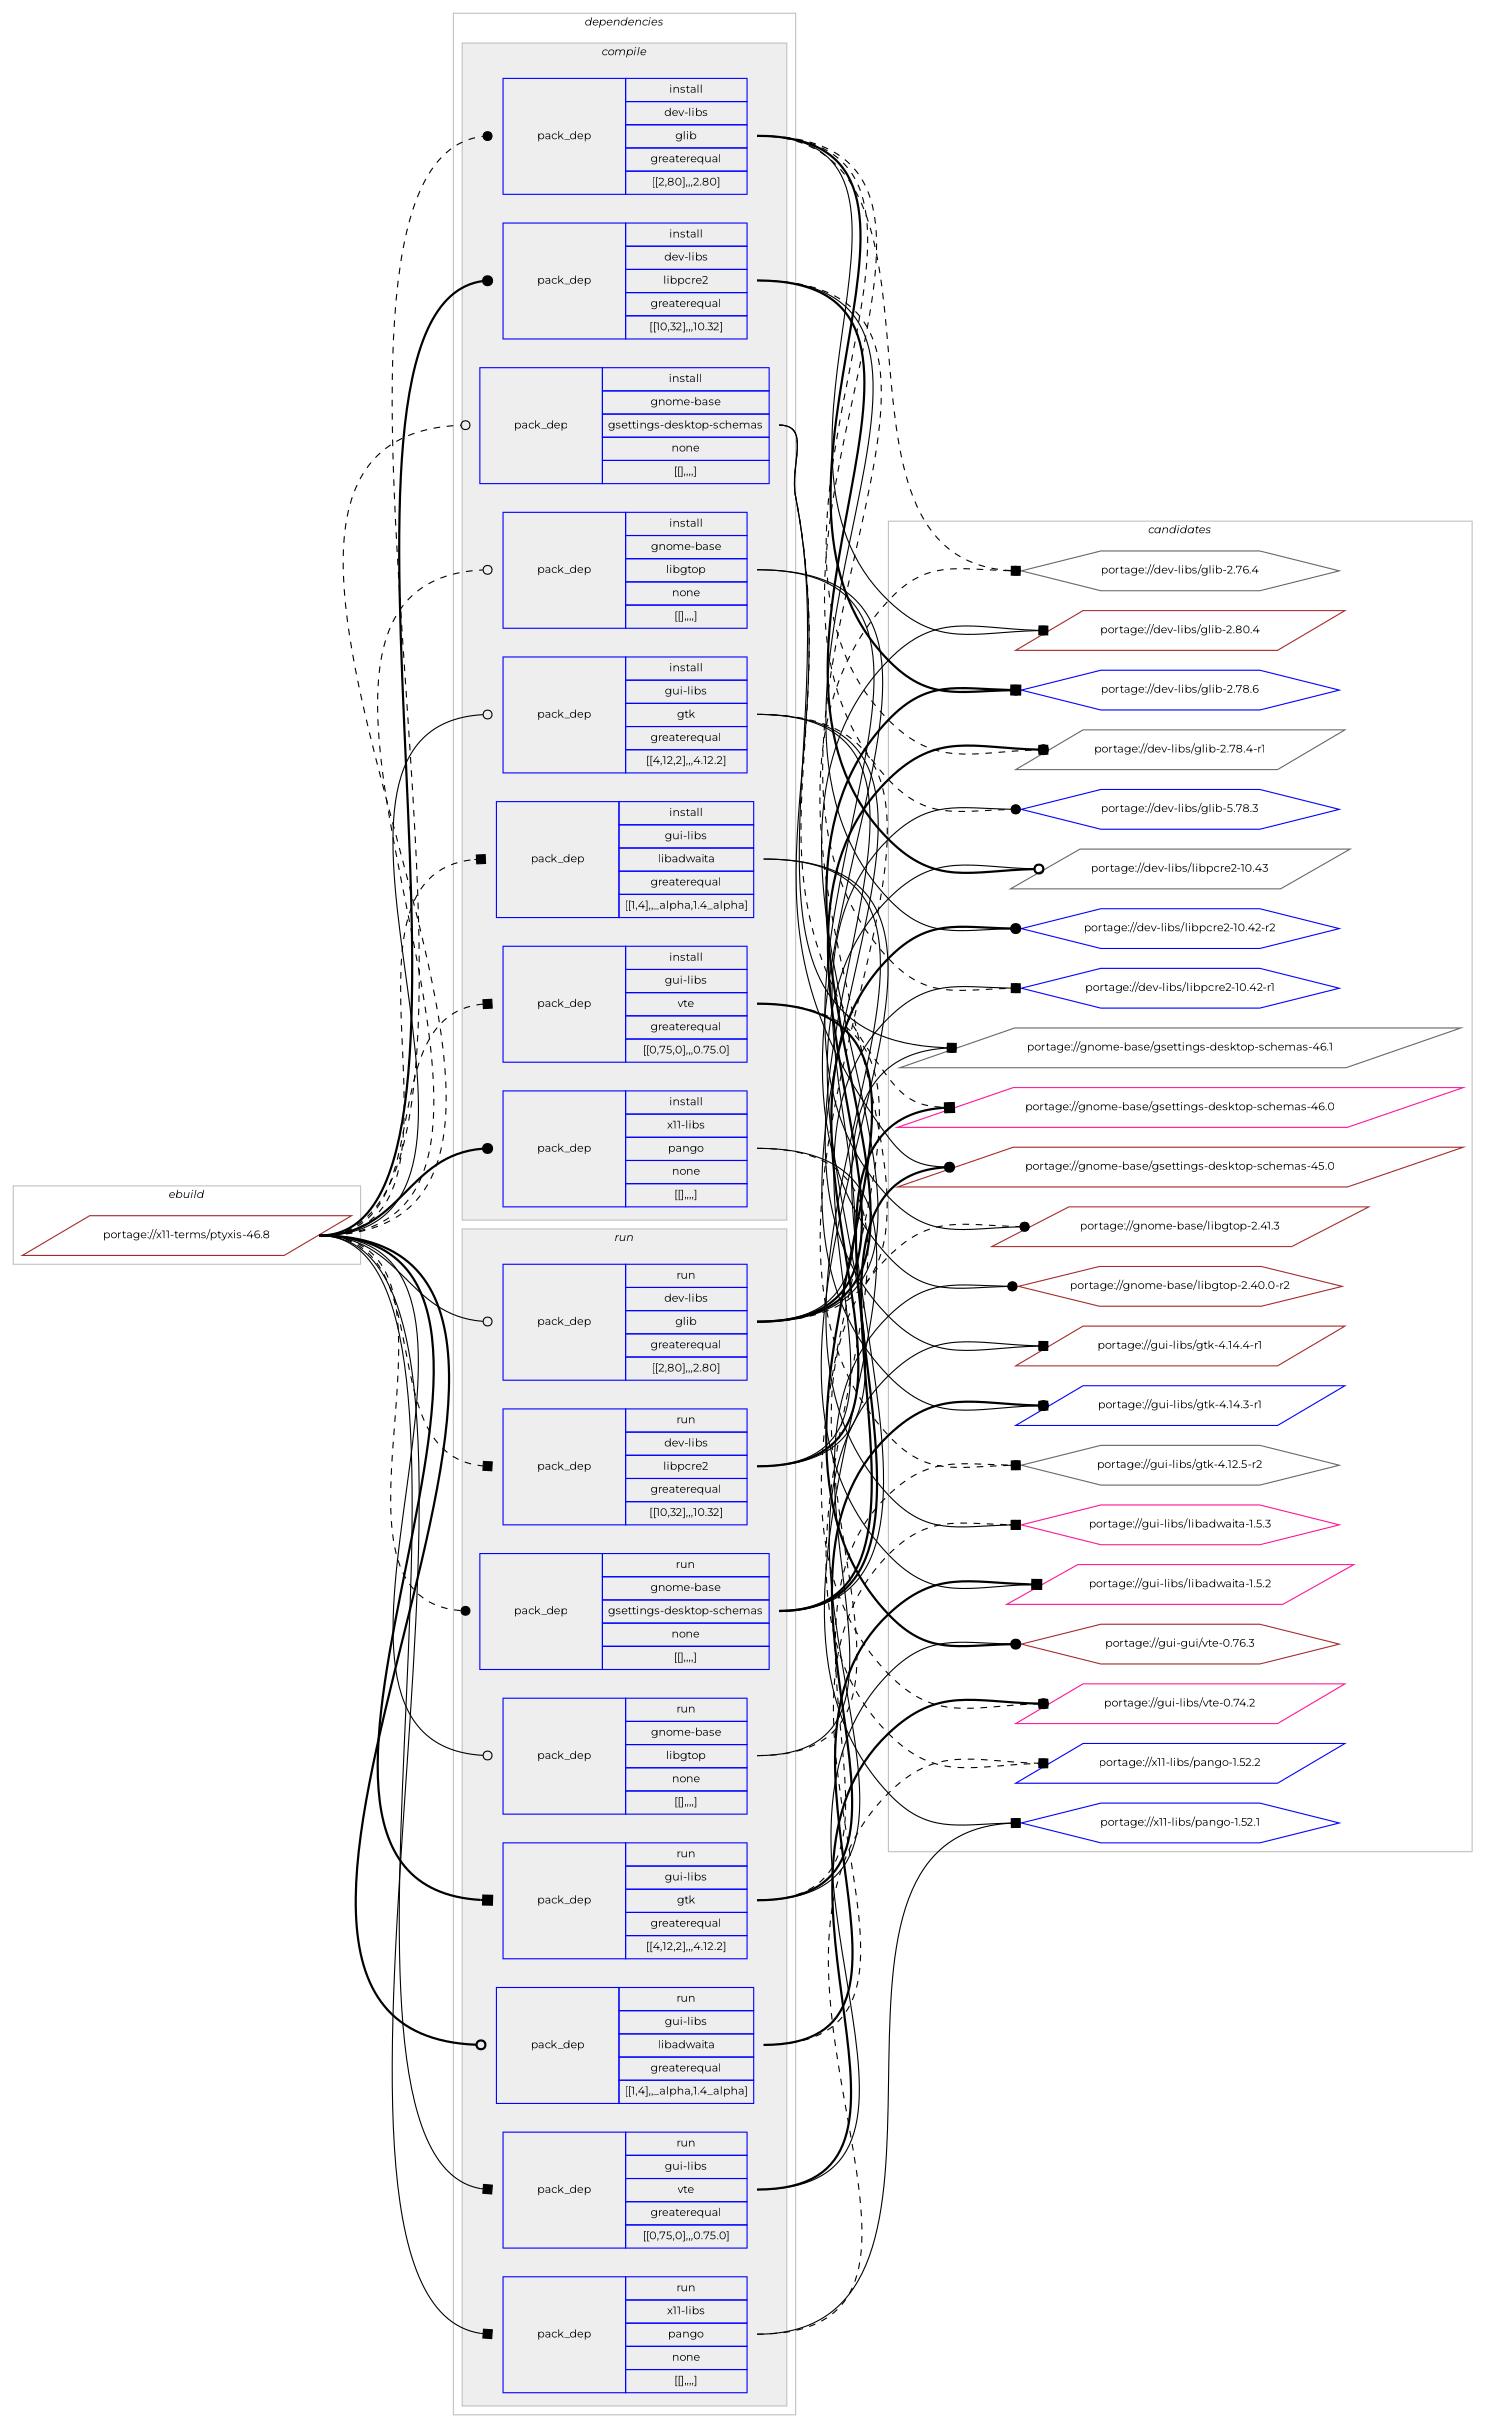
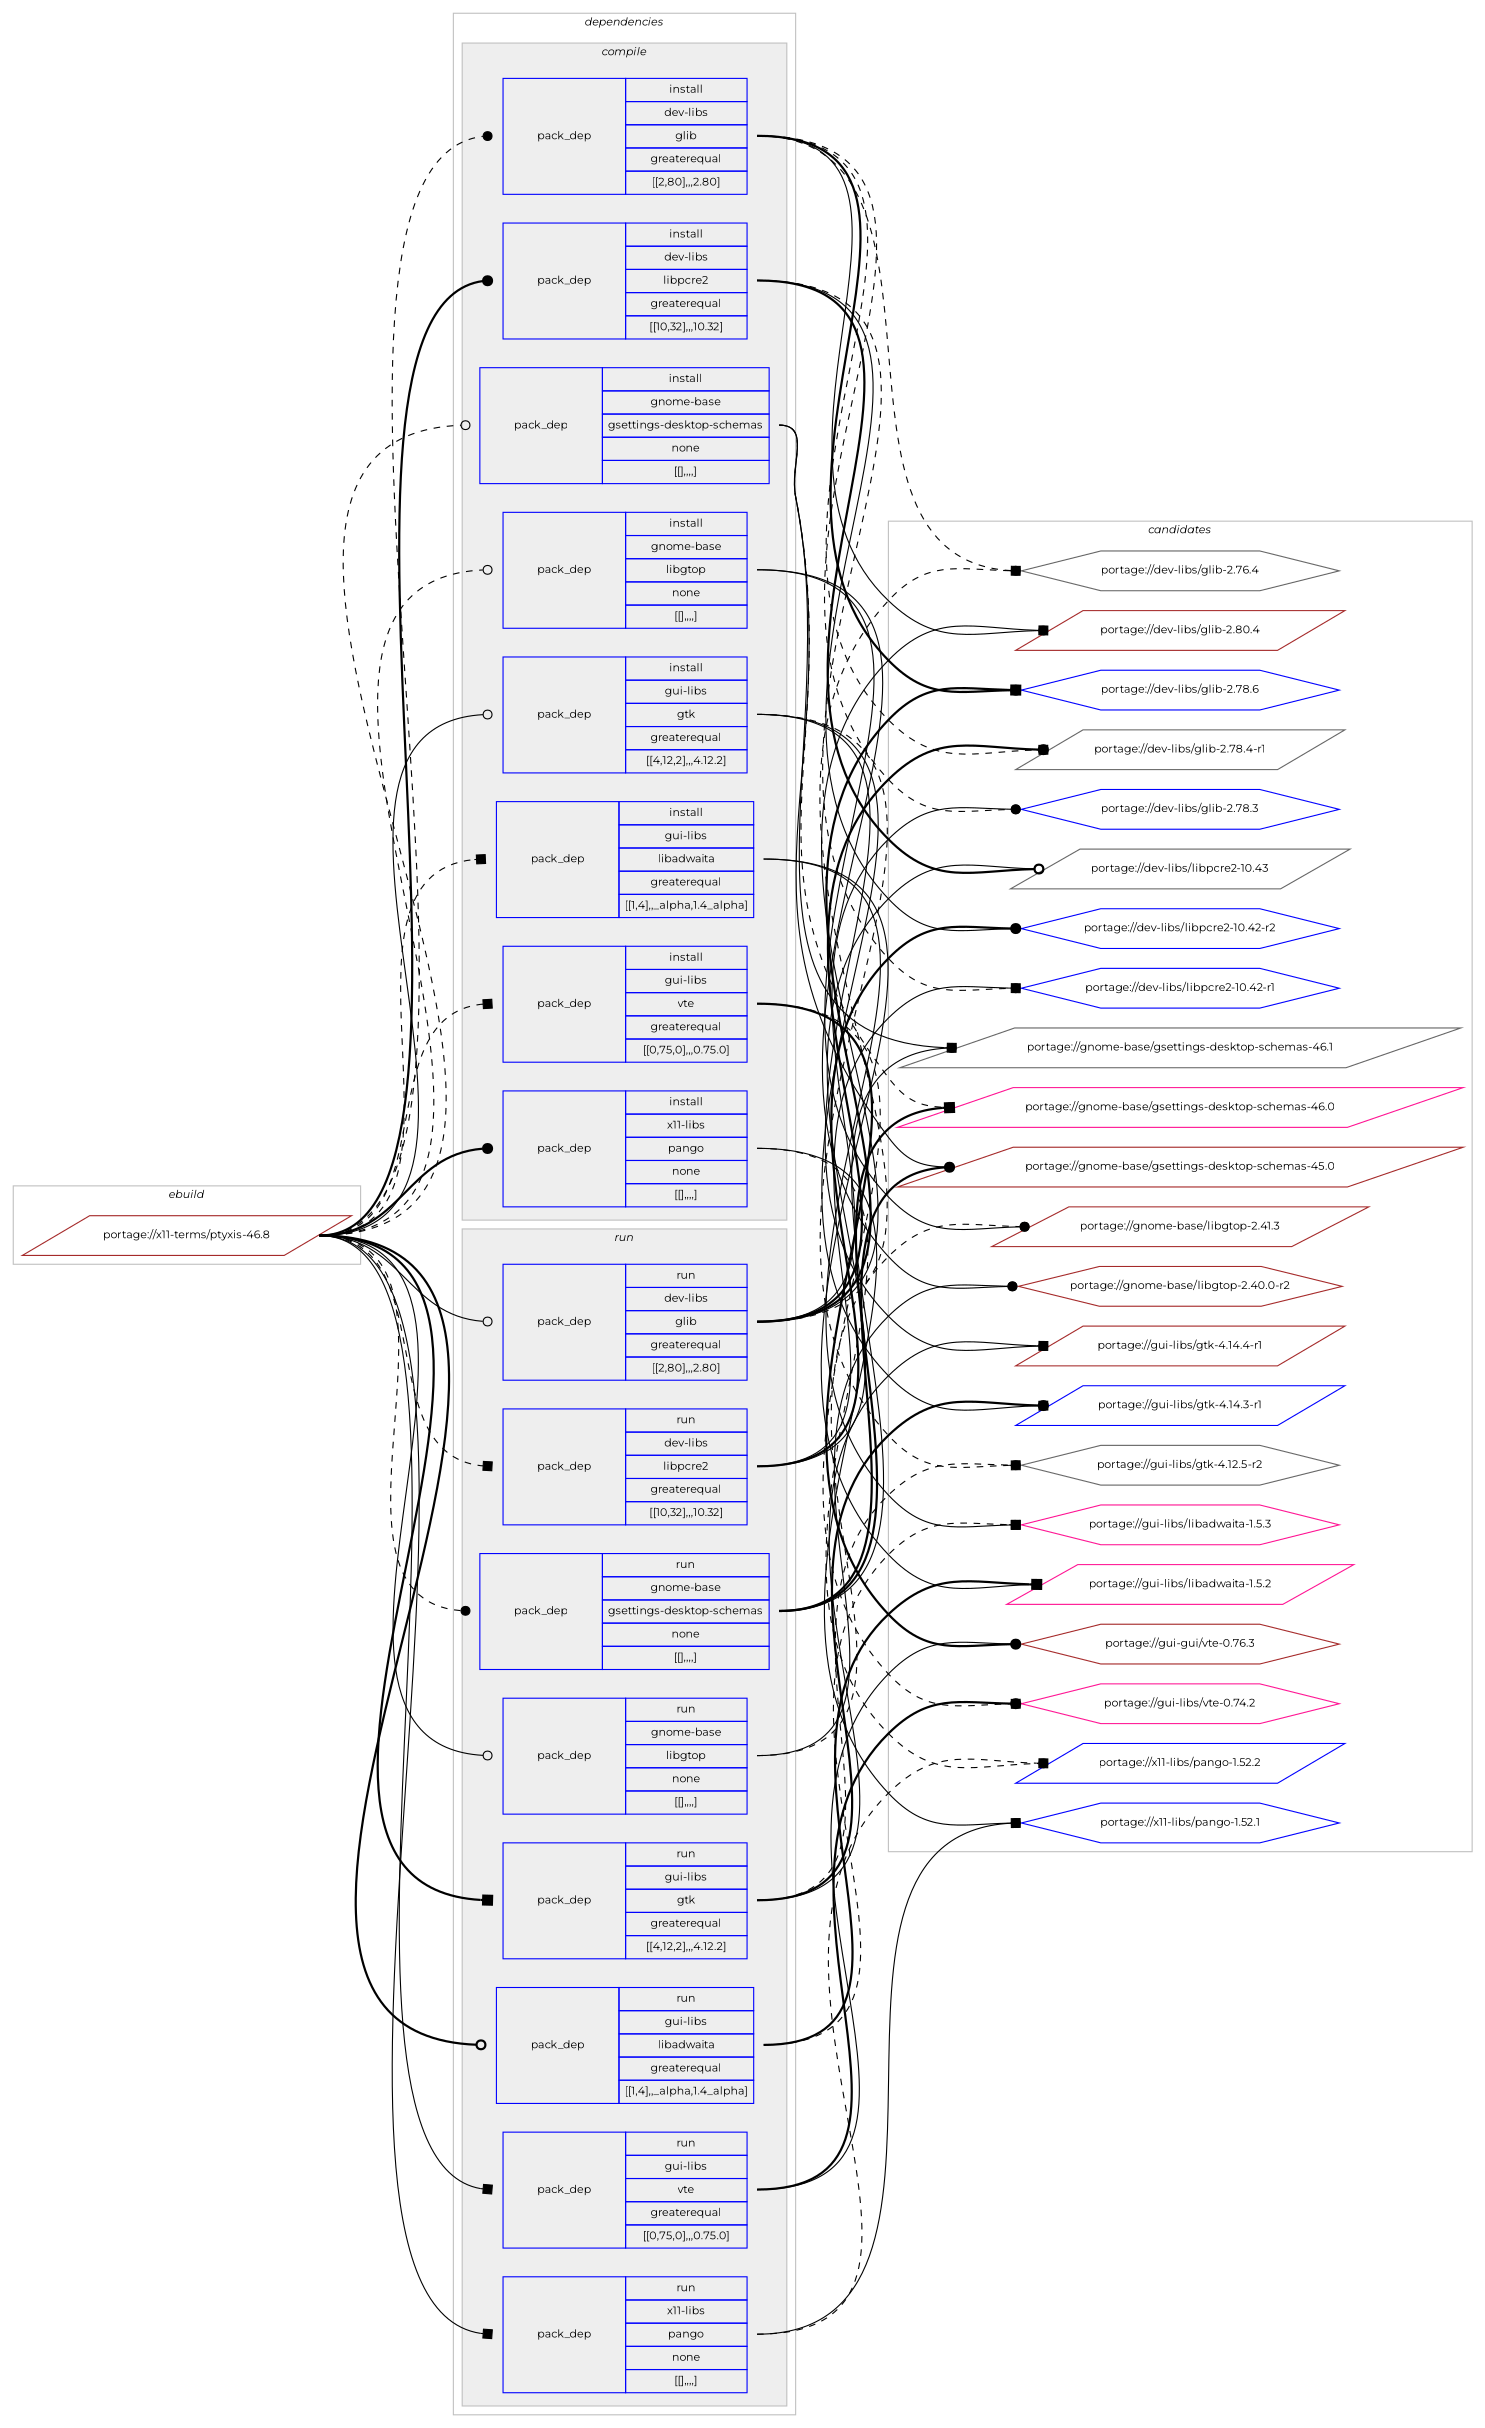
(1180, 809) -> (1180, 809)
(1180, 1704) -> (1180, 1704)
